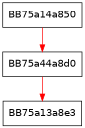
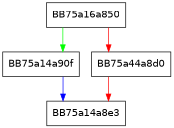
(42, 15) -> (86, 15)
none -> (41, 64)
(42, 113) -> (86, 113)
